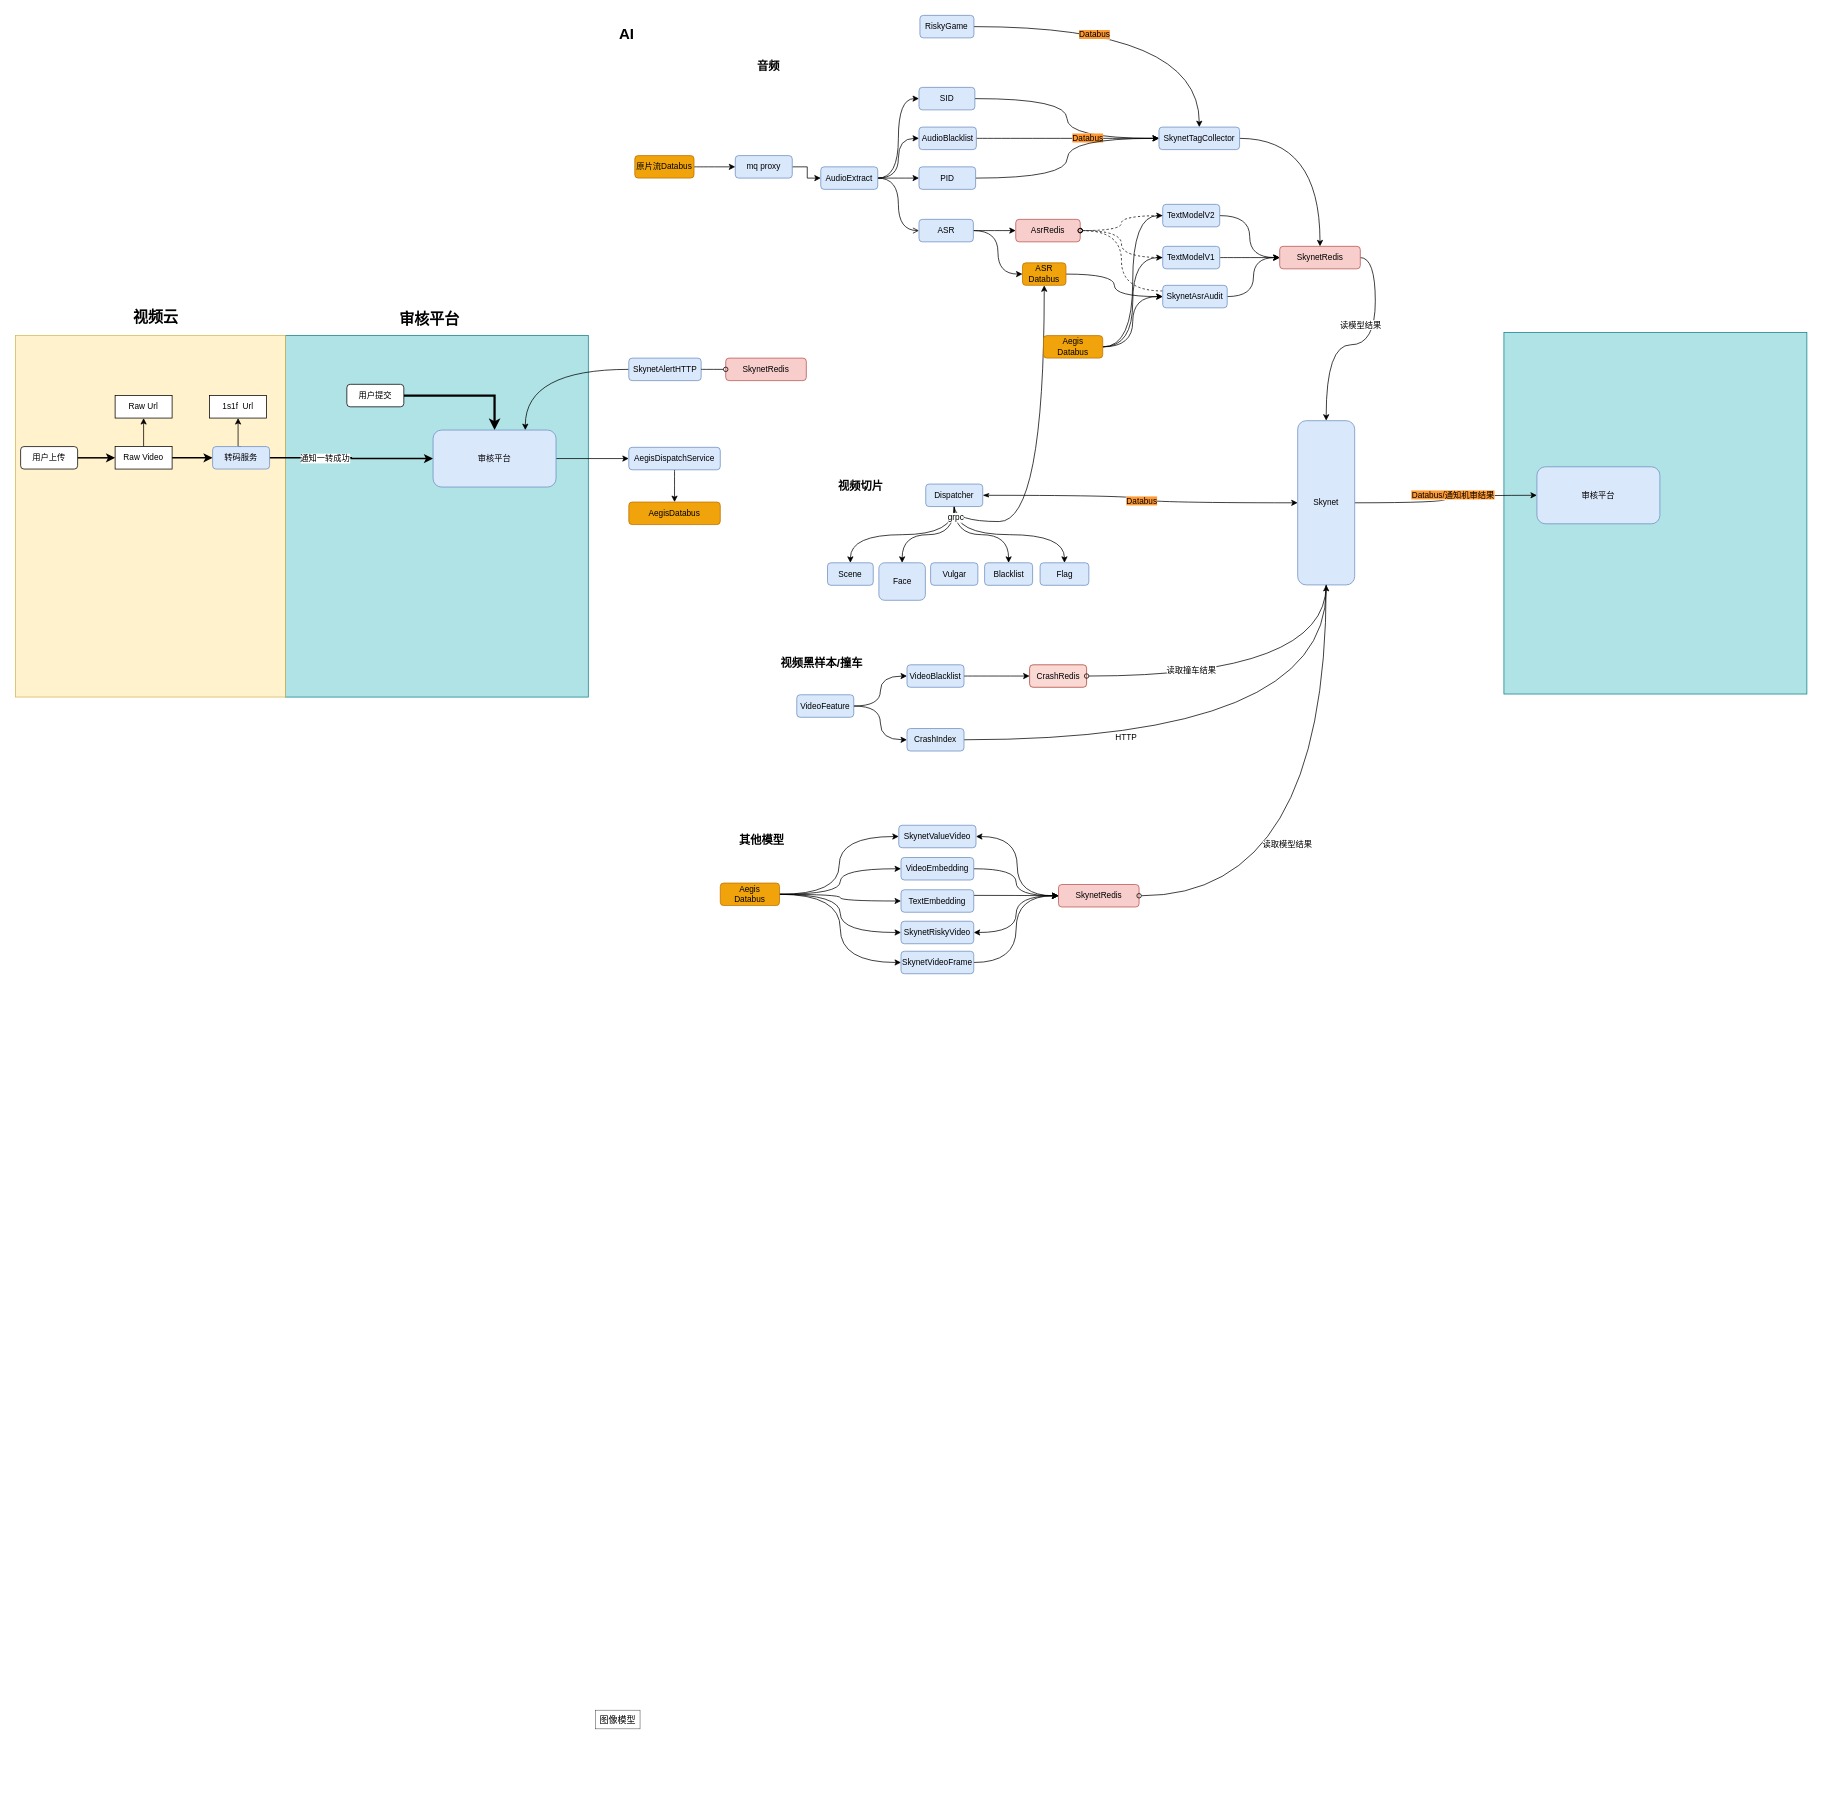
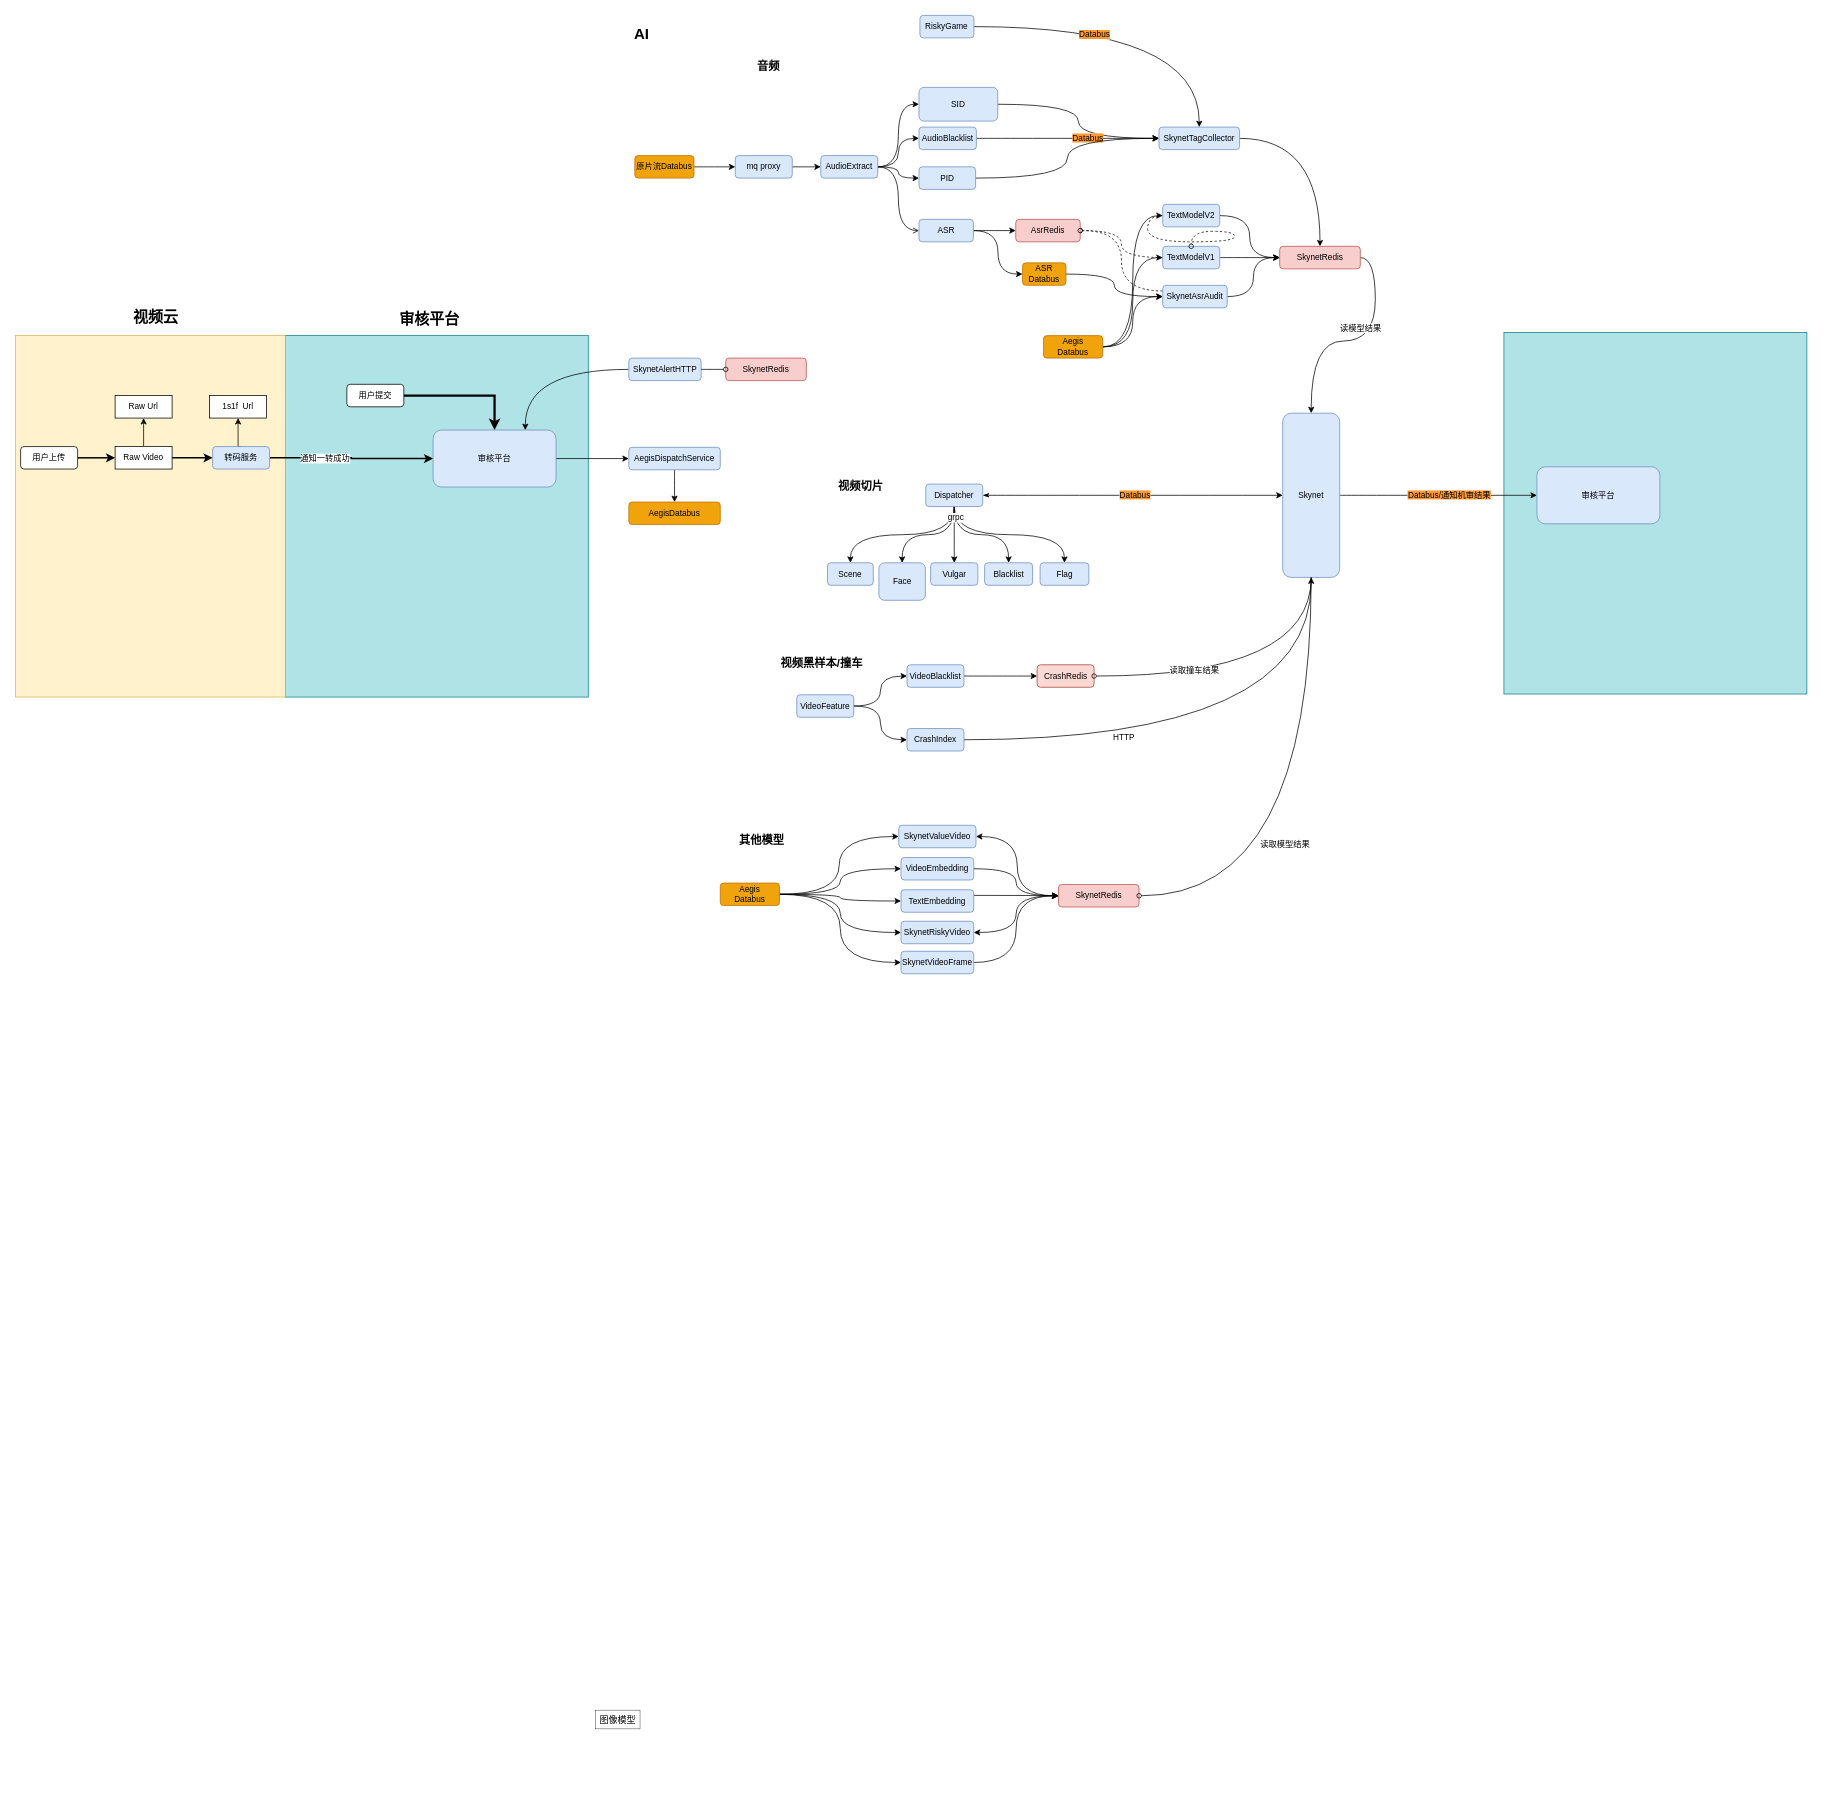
(627, 33) -> (642, 33)
(947, 99) -> (959, 104)
(849, 178) -> (849, 167)
(1126, 219) -> (1206, 242)
(1032, 469) -> (954, 540)
(1326, 503) -> (1311, 495)
(1058, 676) -> (1066, 676)
